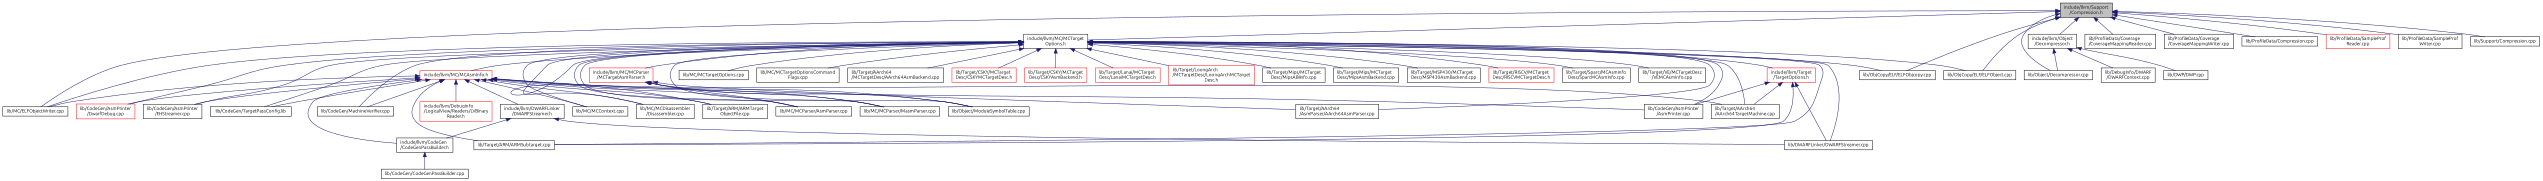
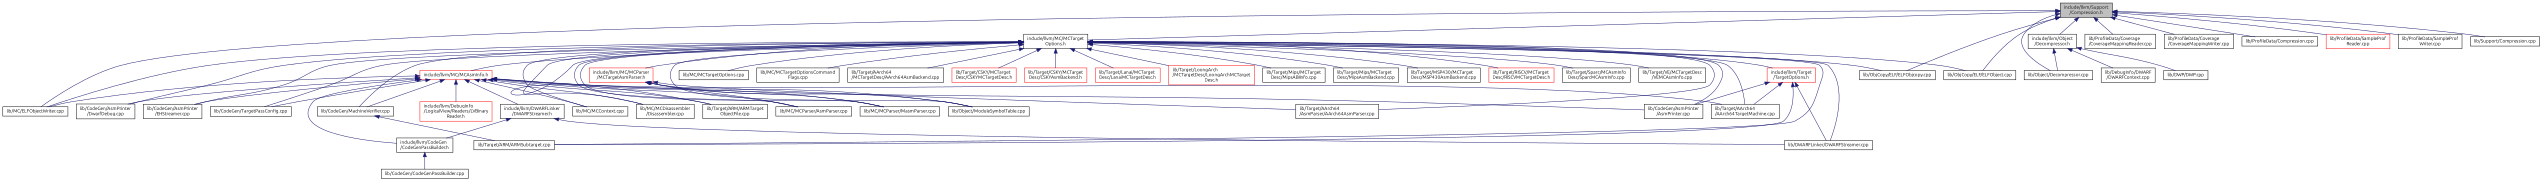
(106, 111) -> (106, 111)
(251, 111) -> (251, 111)
(420, 125) -> (437, 129)
